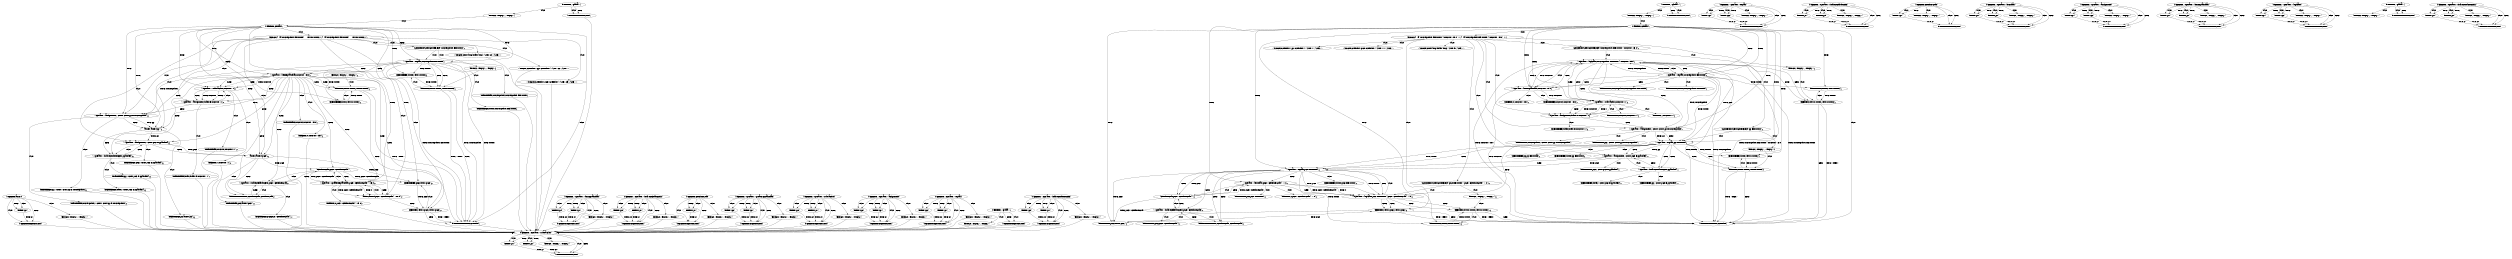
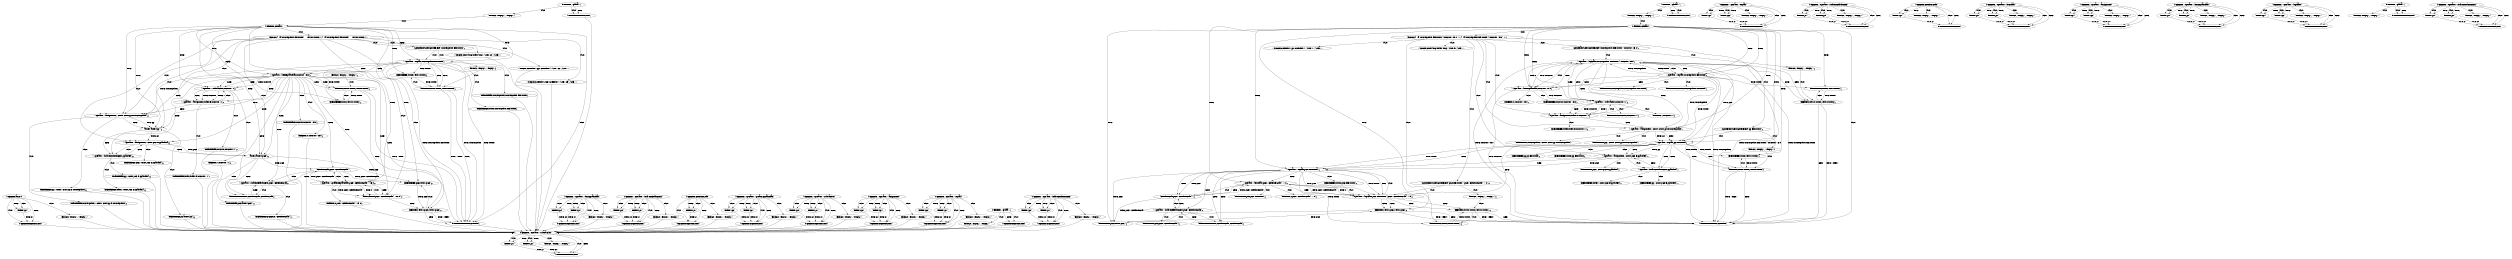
(1368, 48) -> none
none -> (1326, 186)
